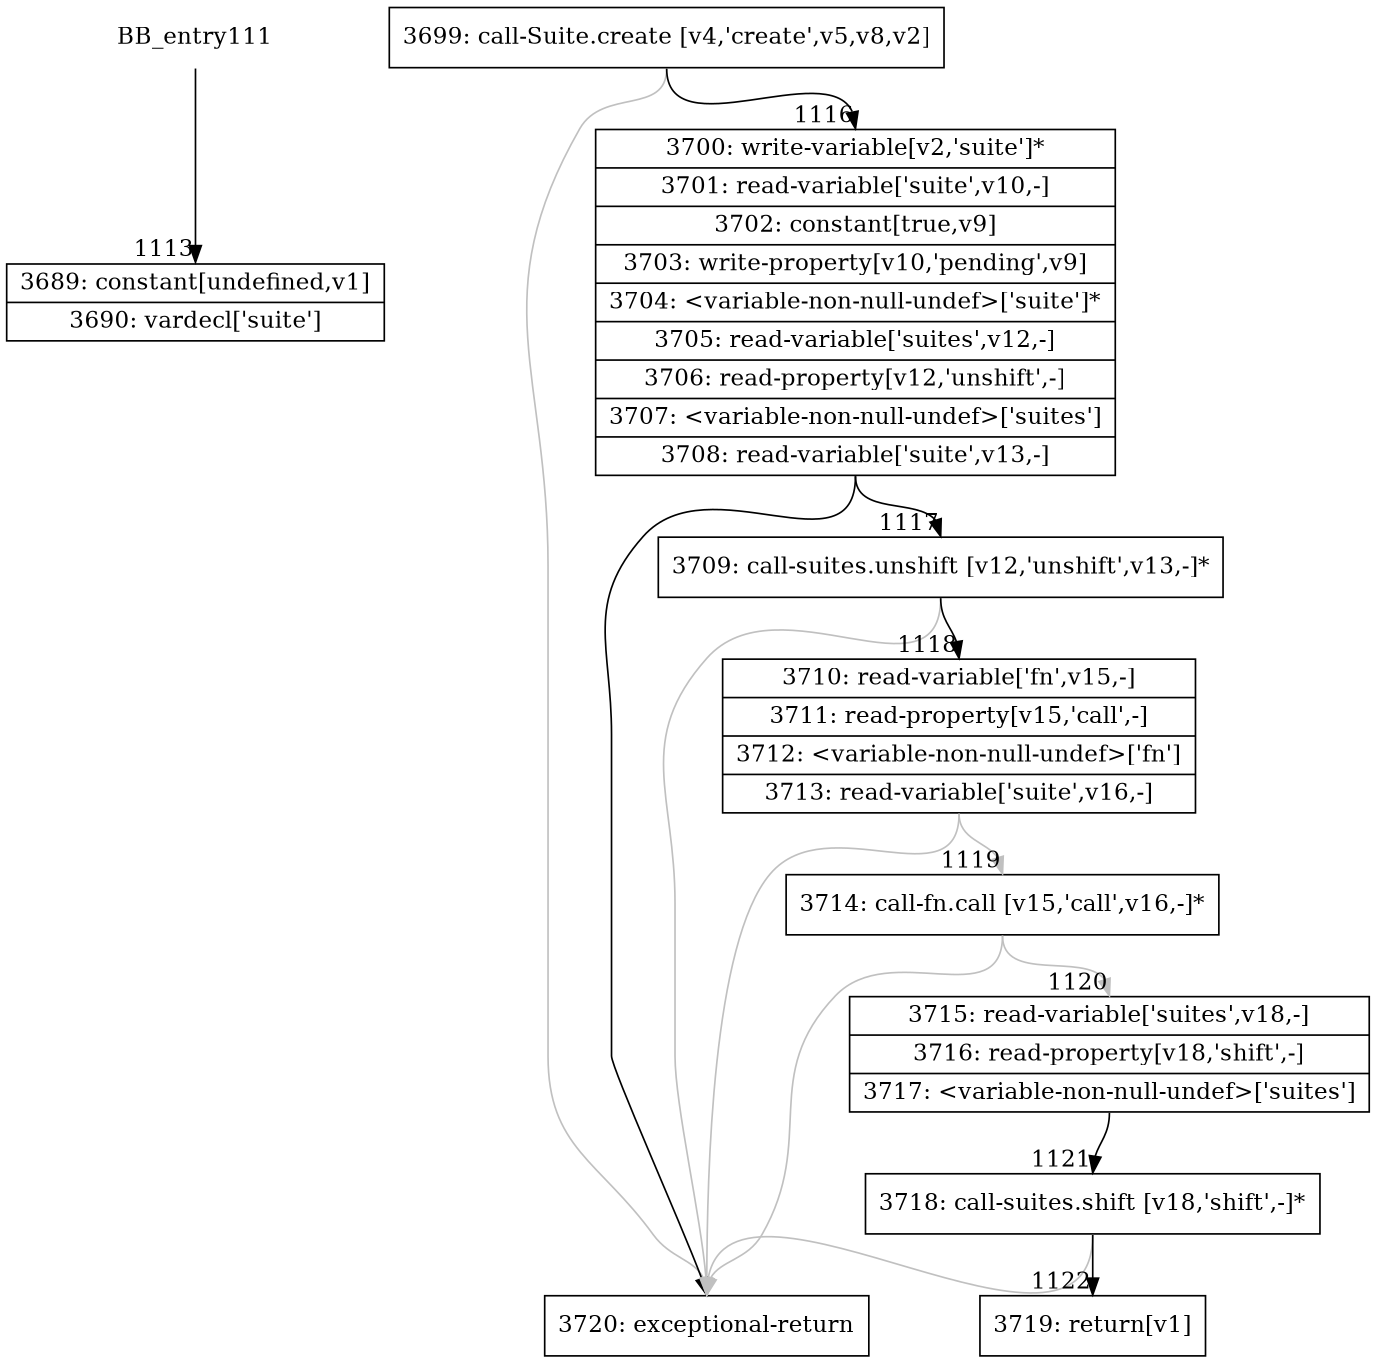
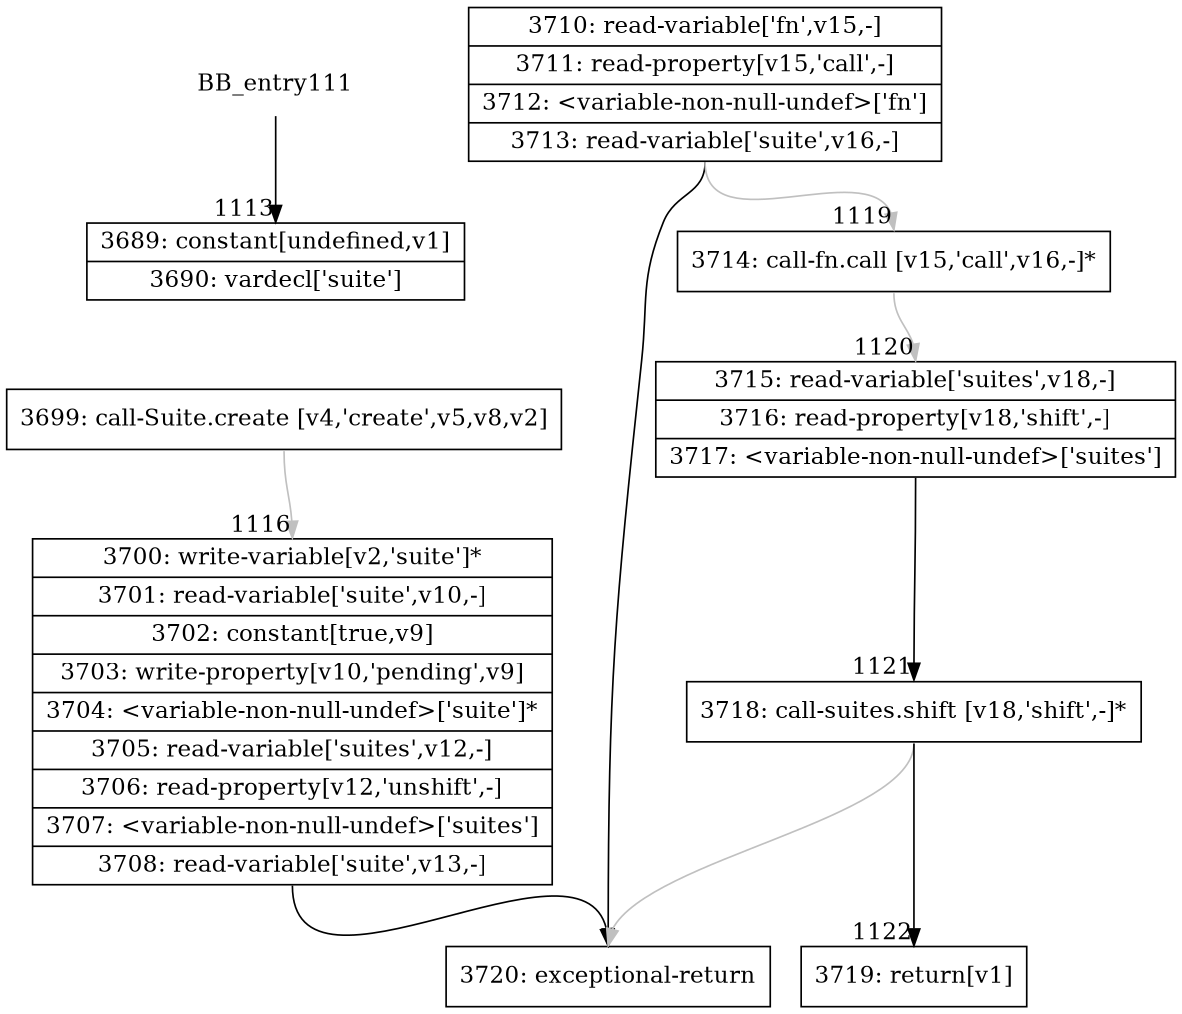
(753, 100) -> (287, 486)
(941, 567) -> none
(548, 671) -> none
(733, 963) -> (624, 536)
(801, 1049) -> none
